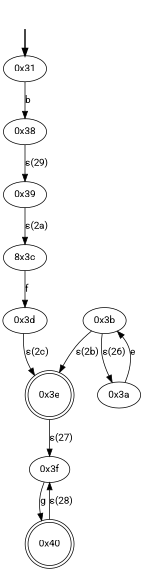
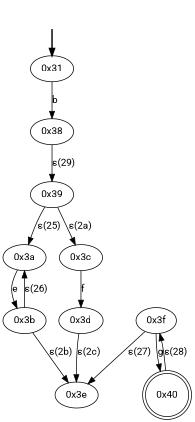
none -> (37, 222)
(25, 258) -> (81, 258)
(50, 395) -> (77, 395)
(50, 434) -> (119, 355)
